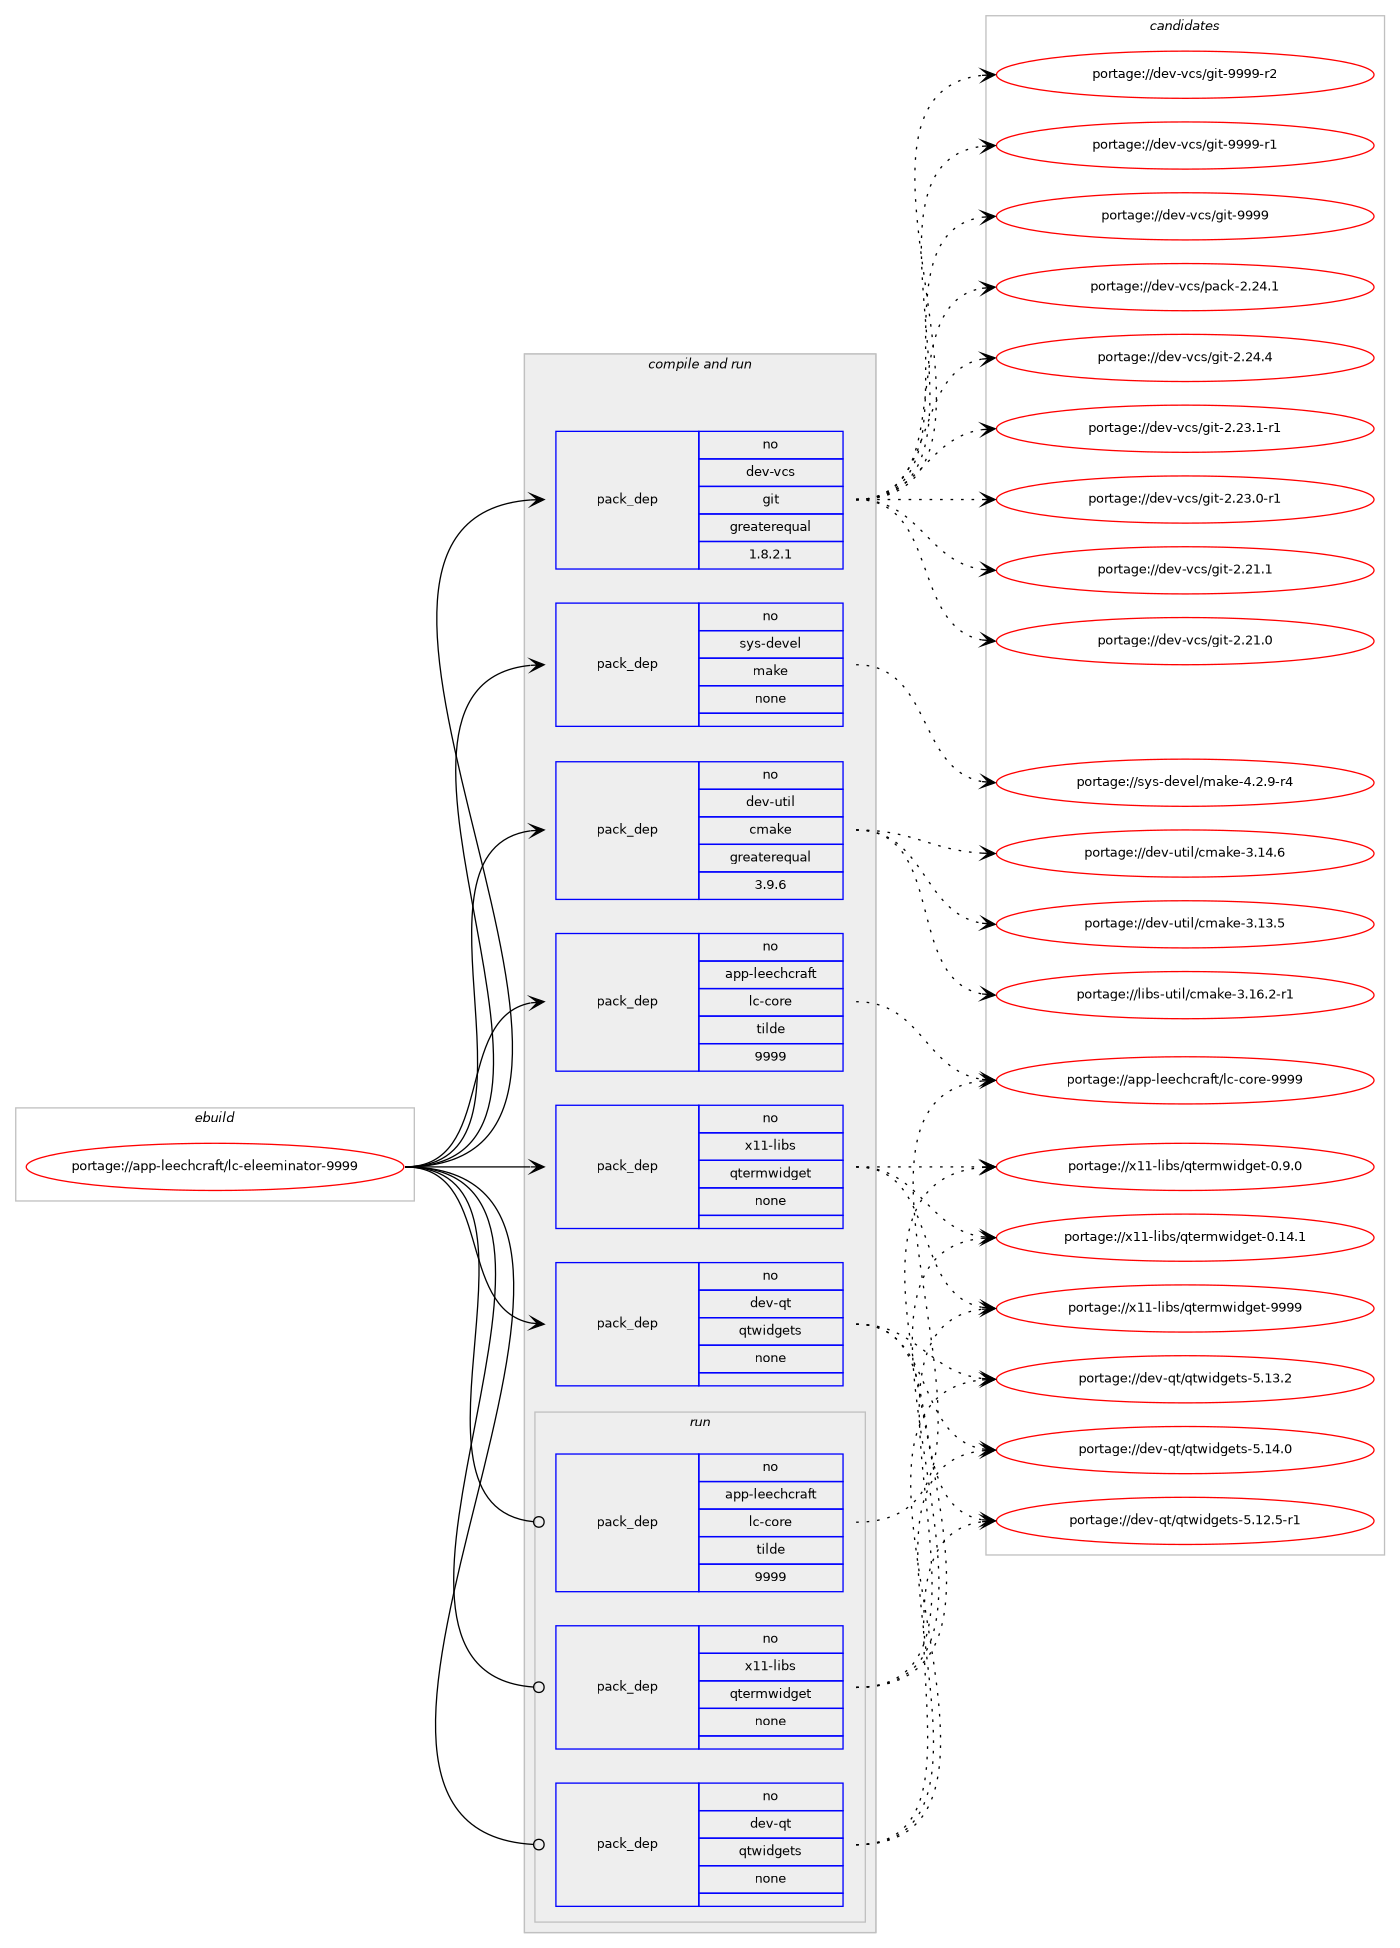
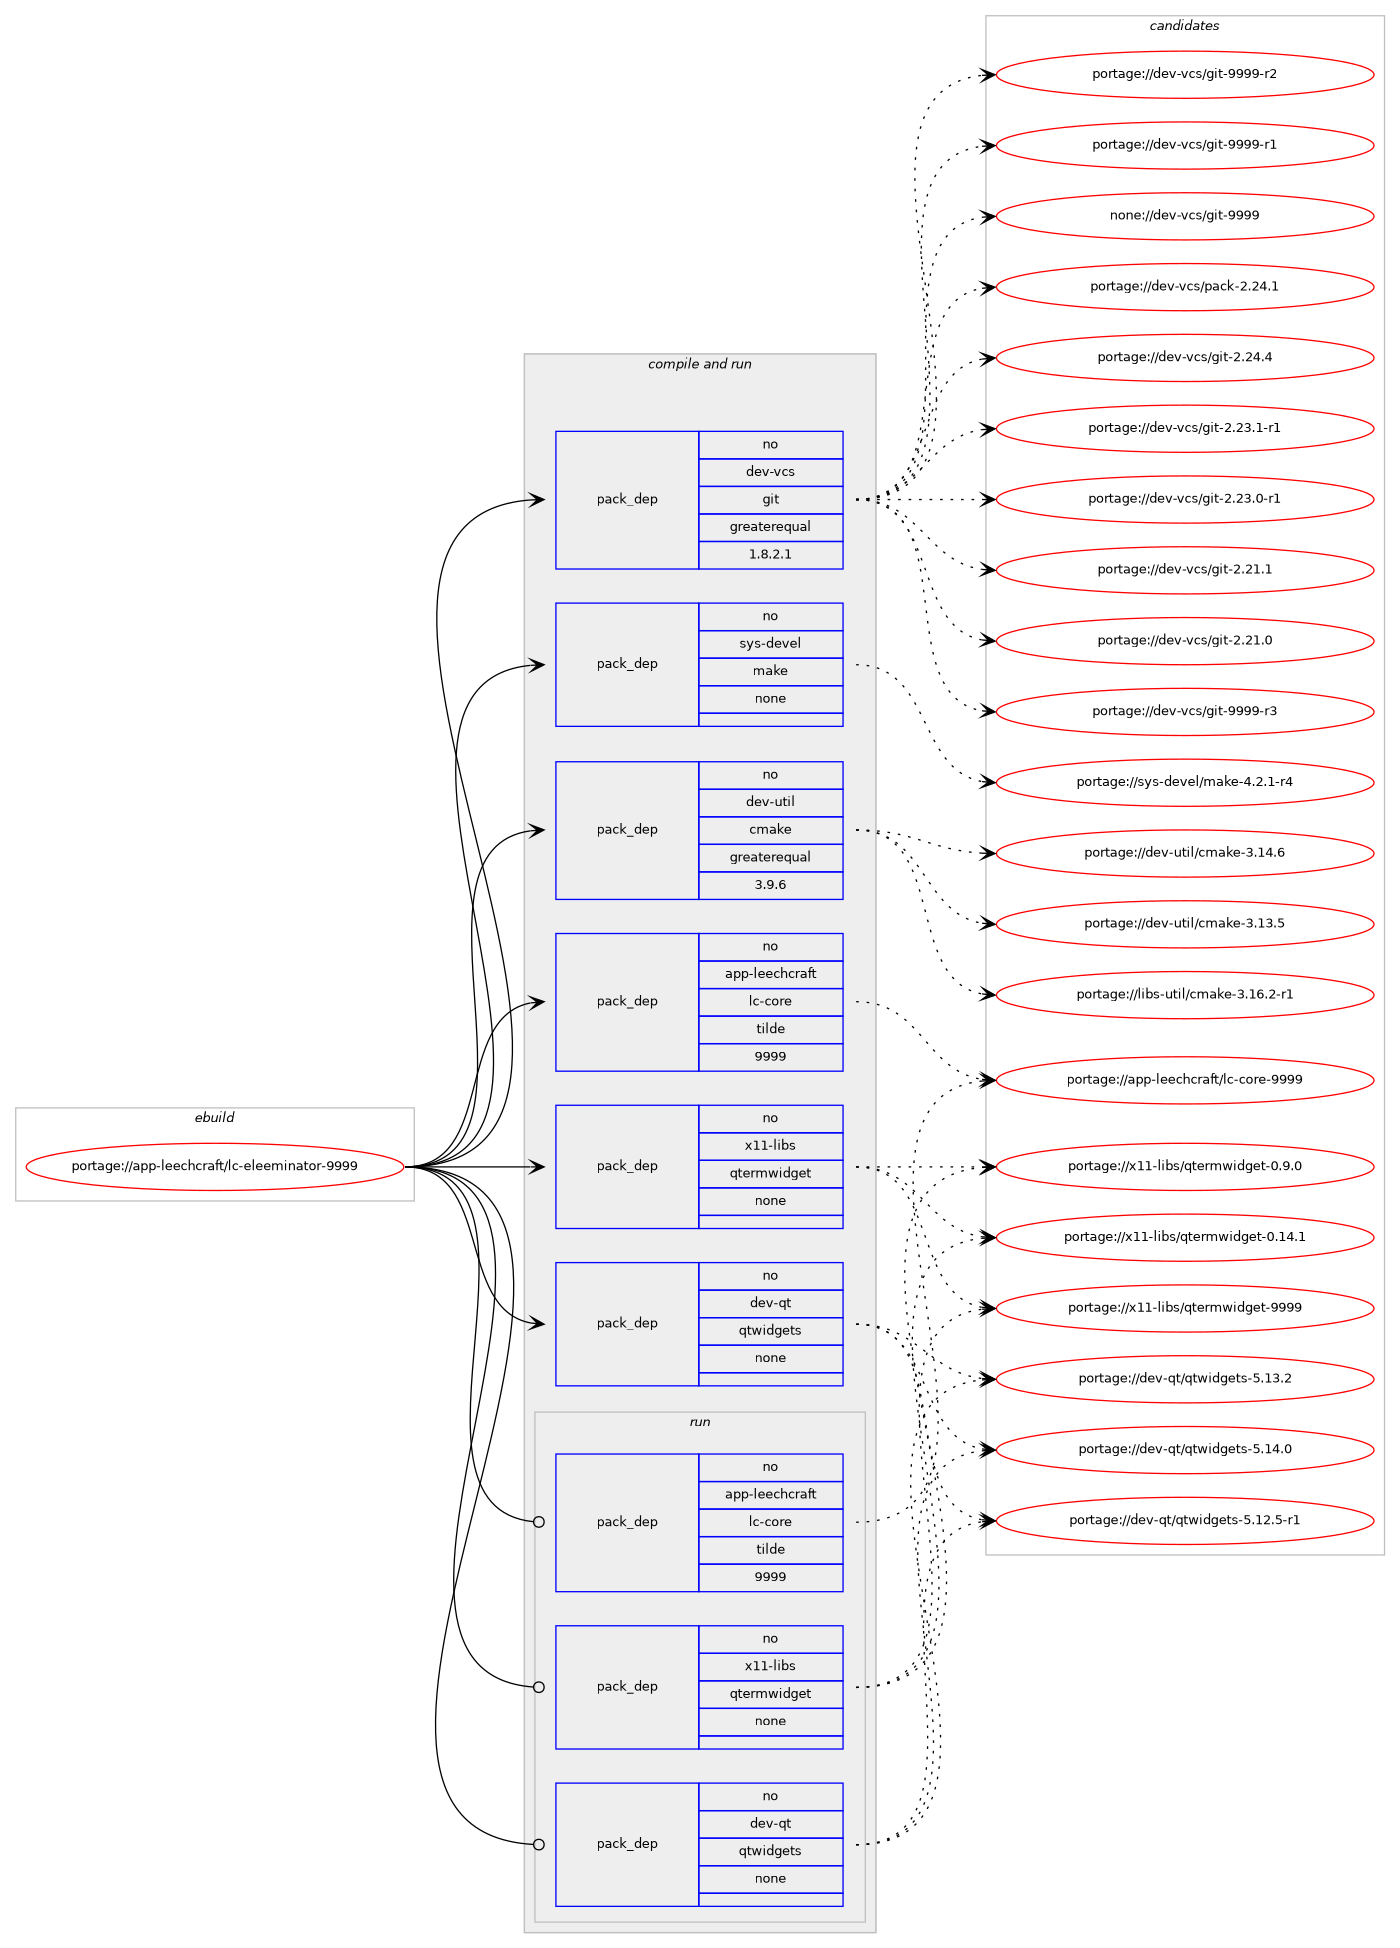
(1185, 216) -> (1185, 216)
none -> (1185, 712)
(1185, 783) -> (1185, 783)
